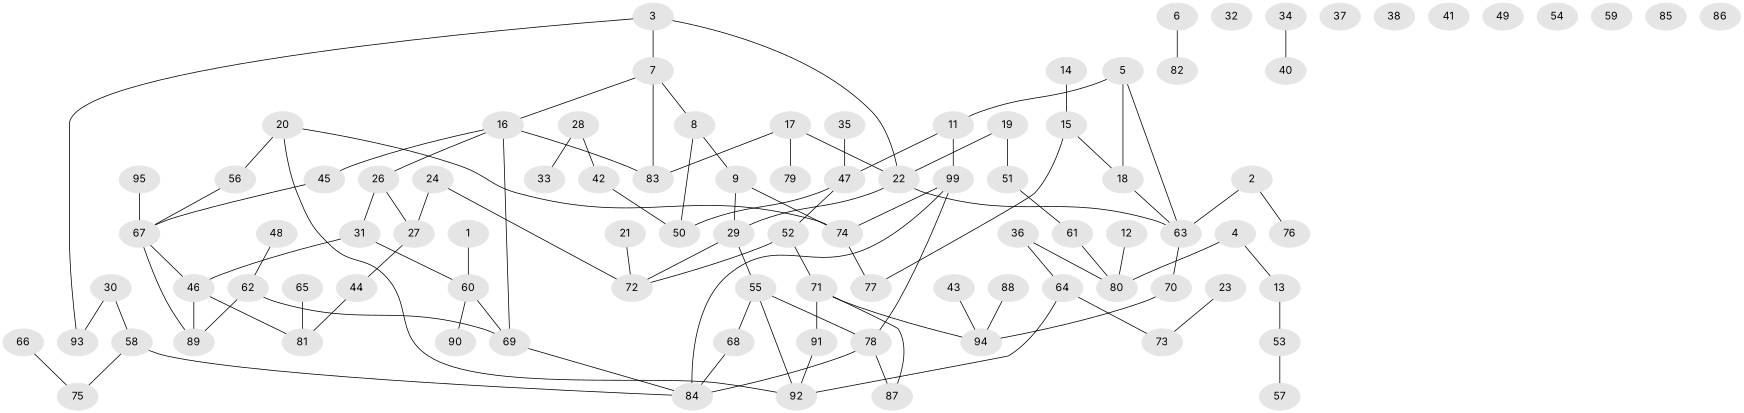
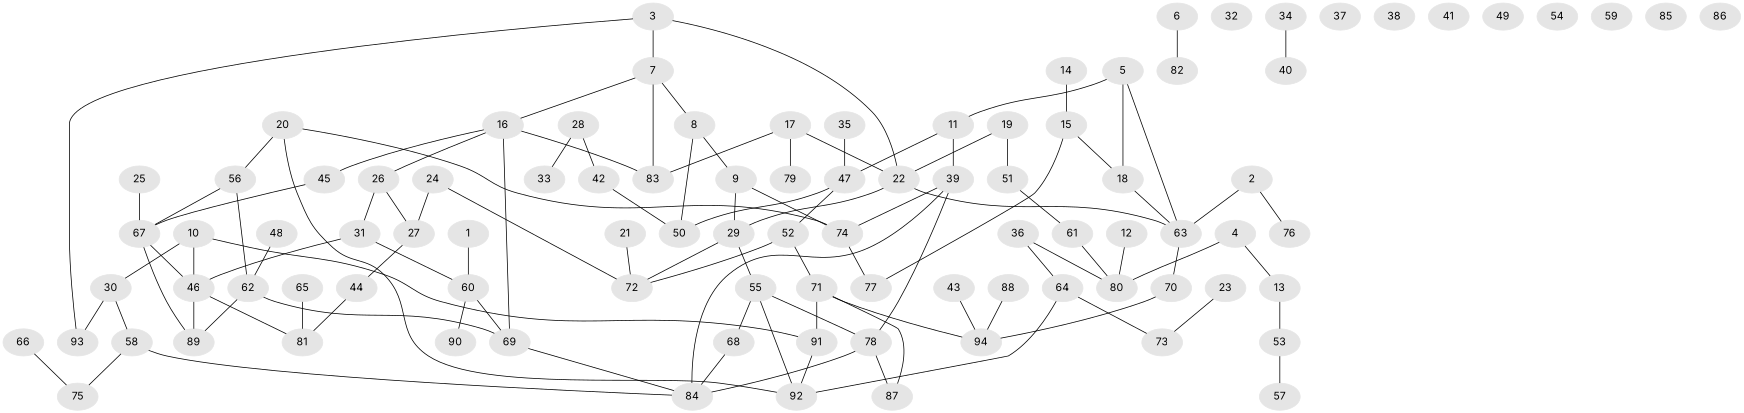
(140, 179) -> (140, 179)
(953, 179) -> (953, 179)
none -> (194, 234)
none -> (242, 234)
